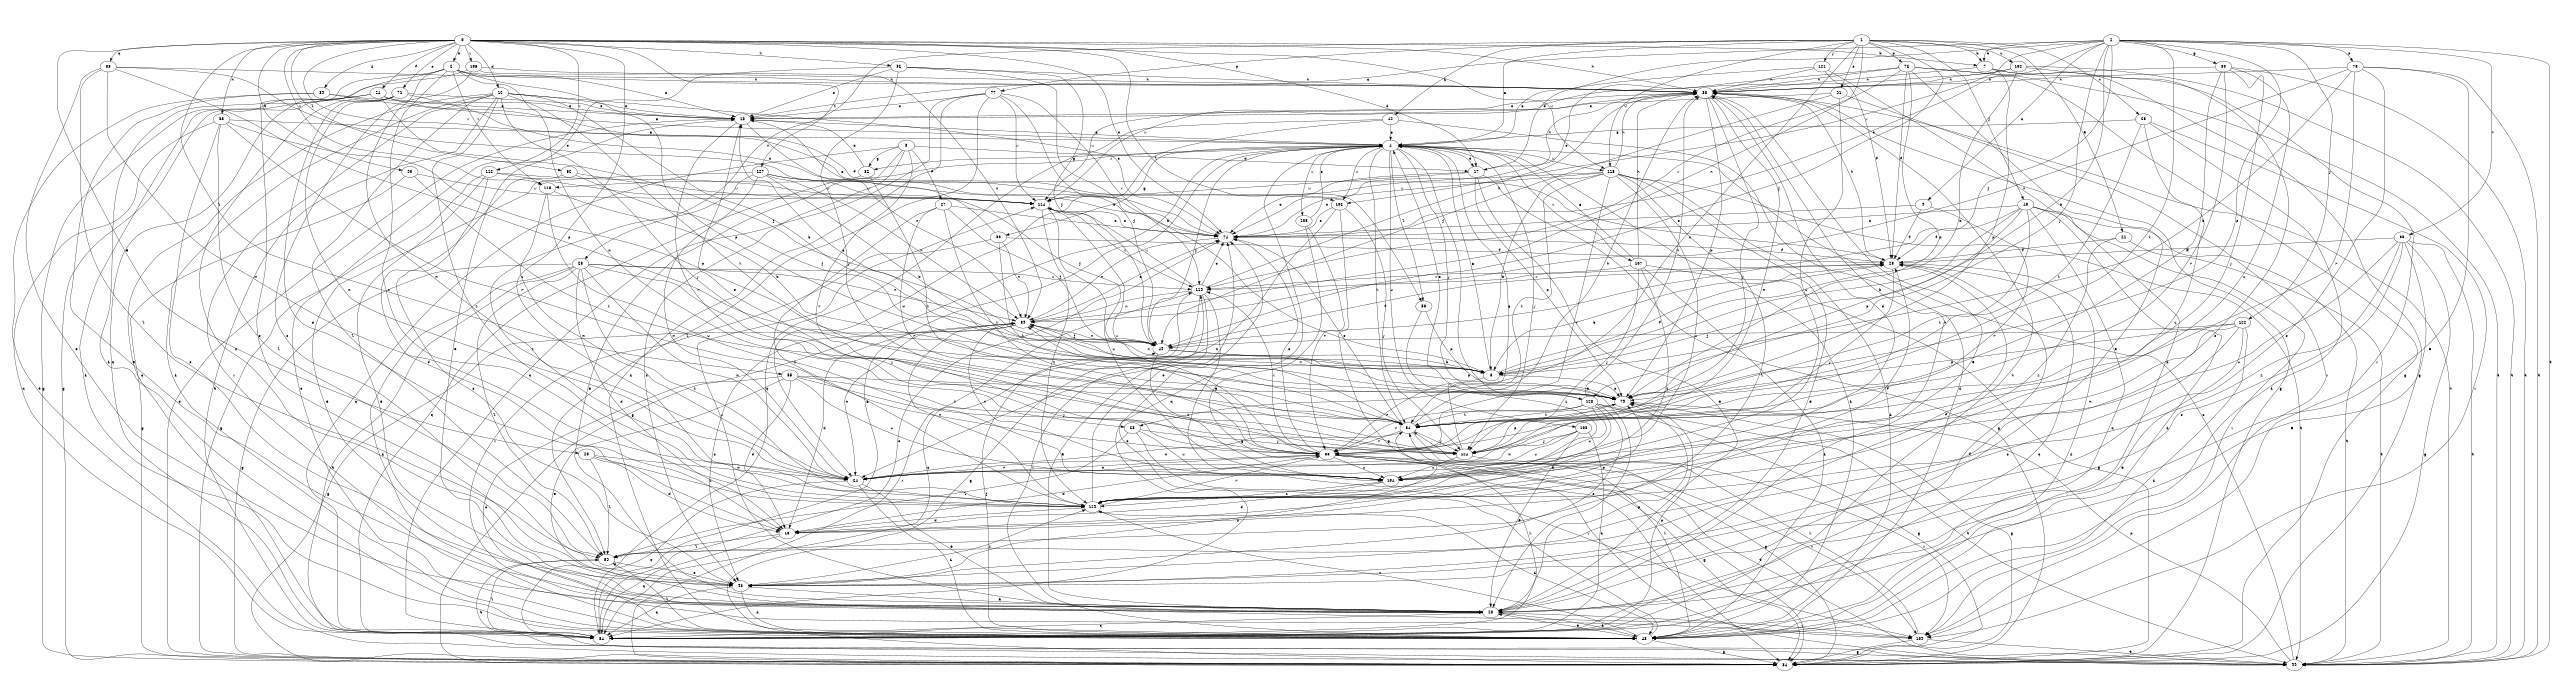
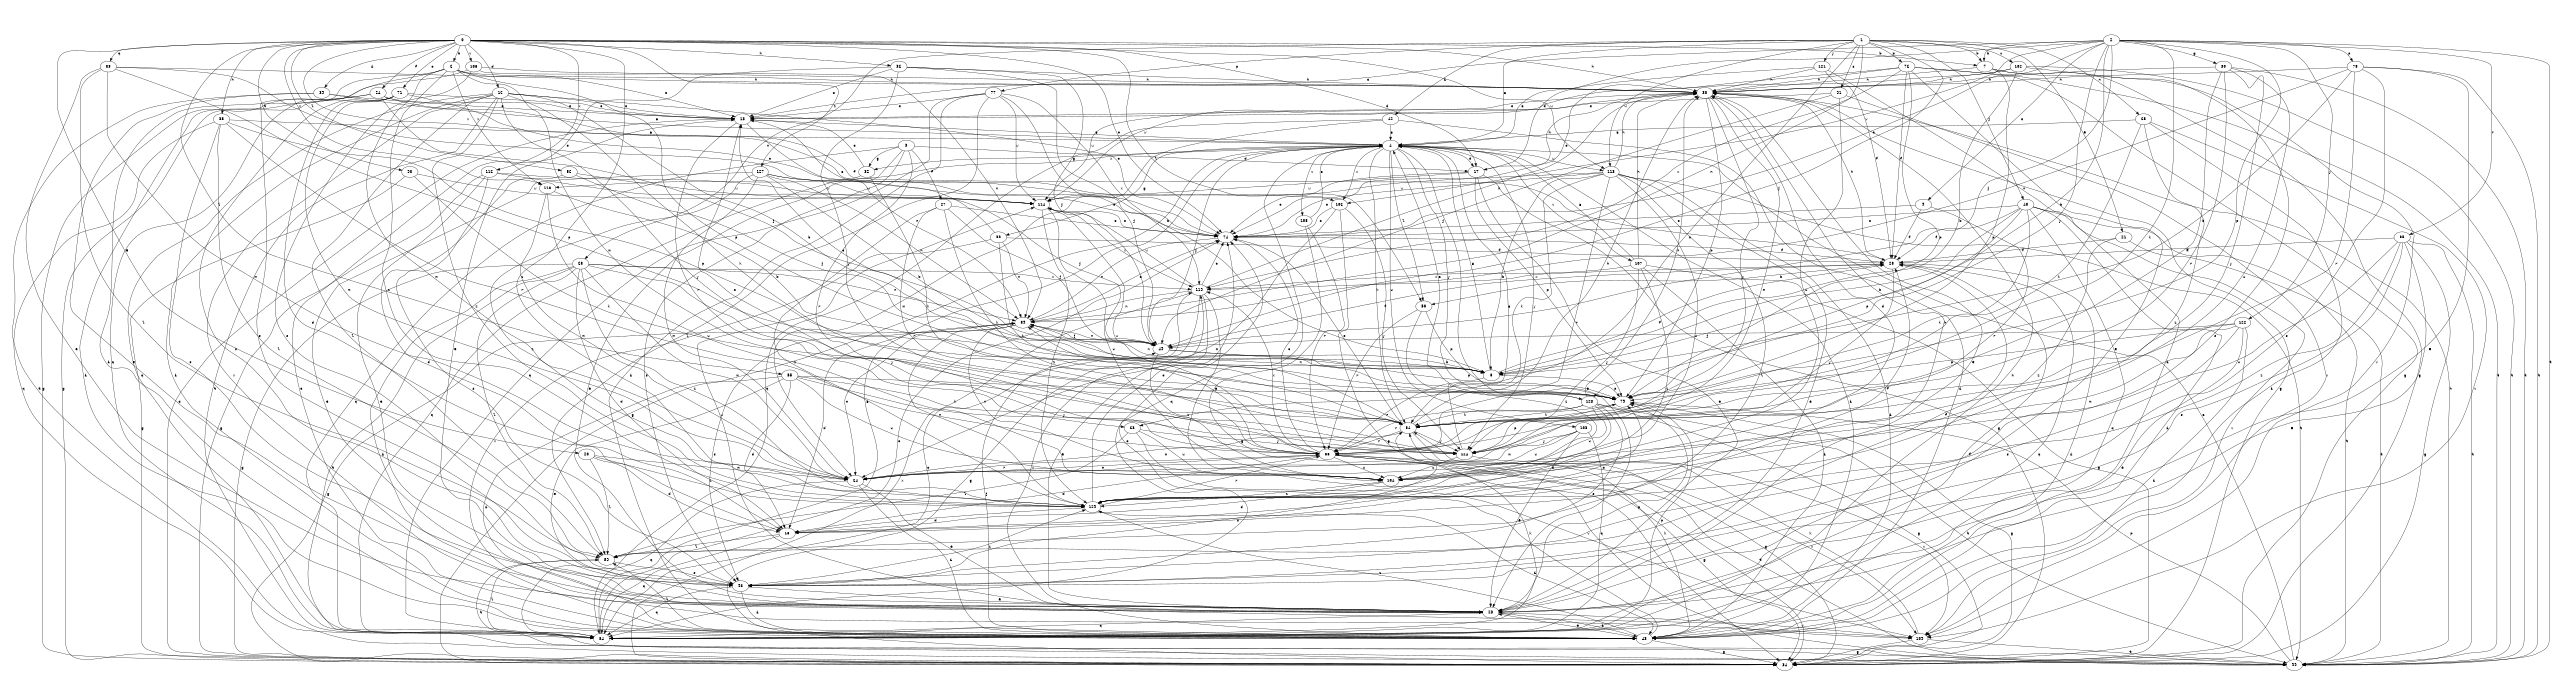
(1680, 291) -> (1670, 281)
none -> (1354, 375)
